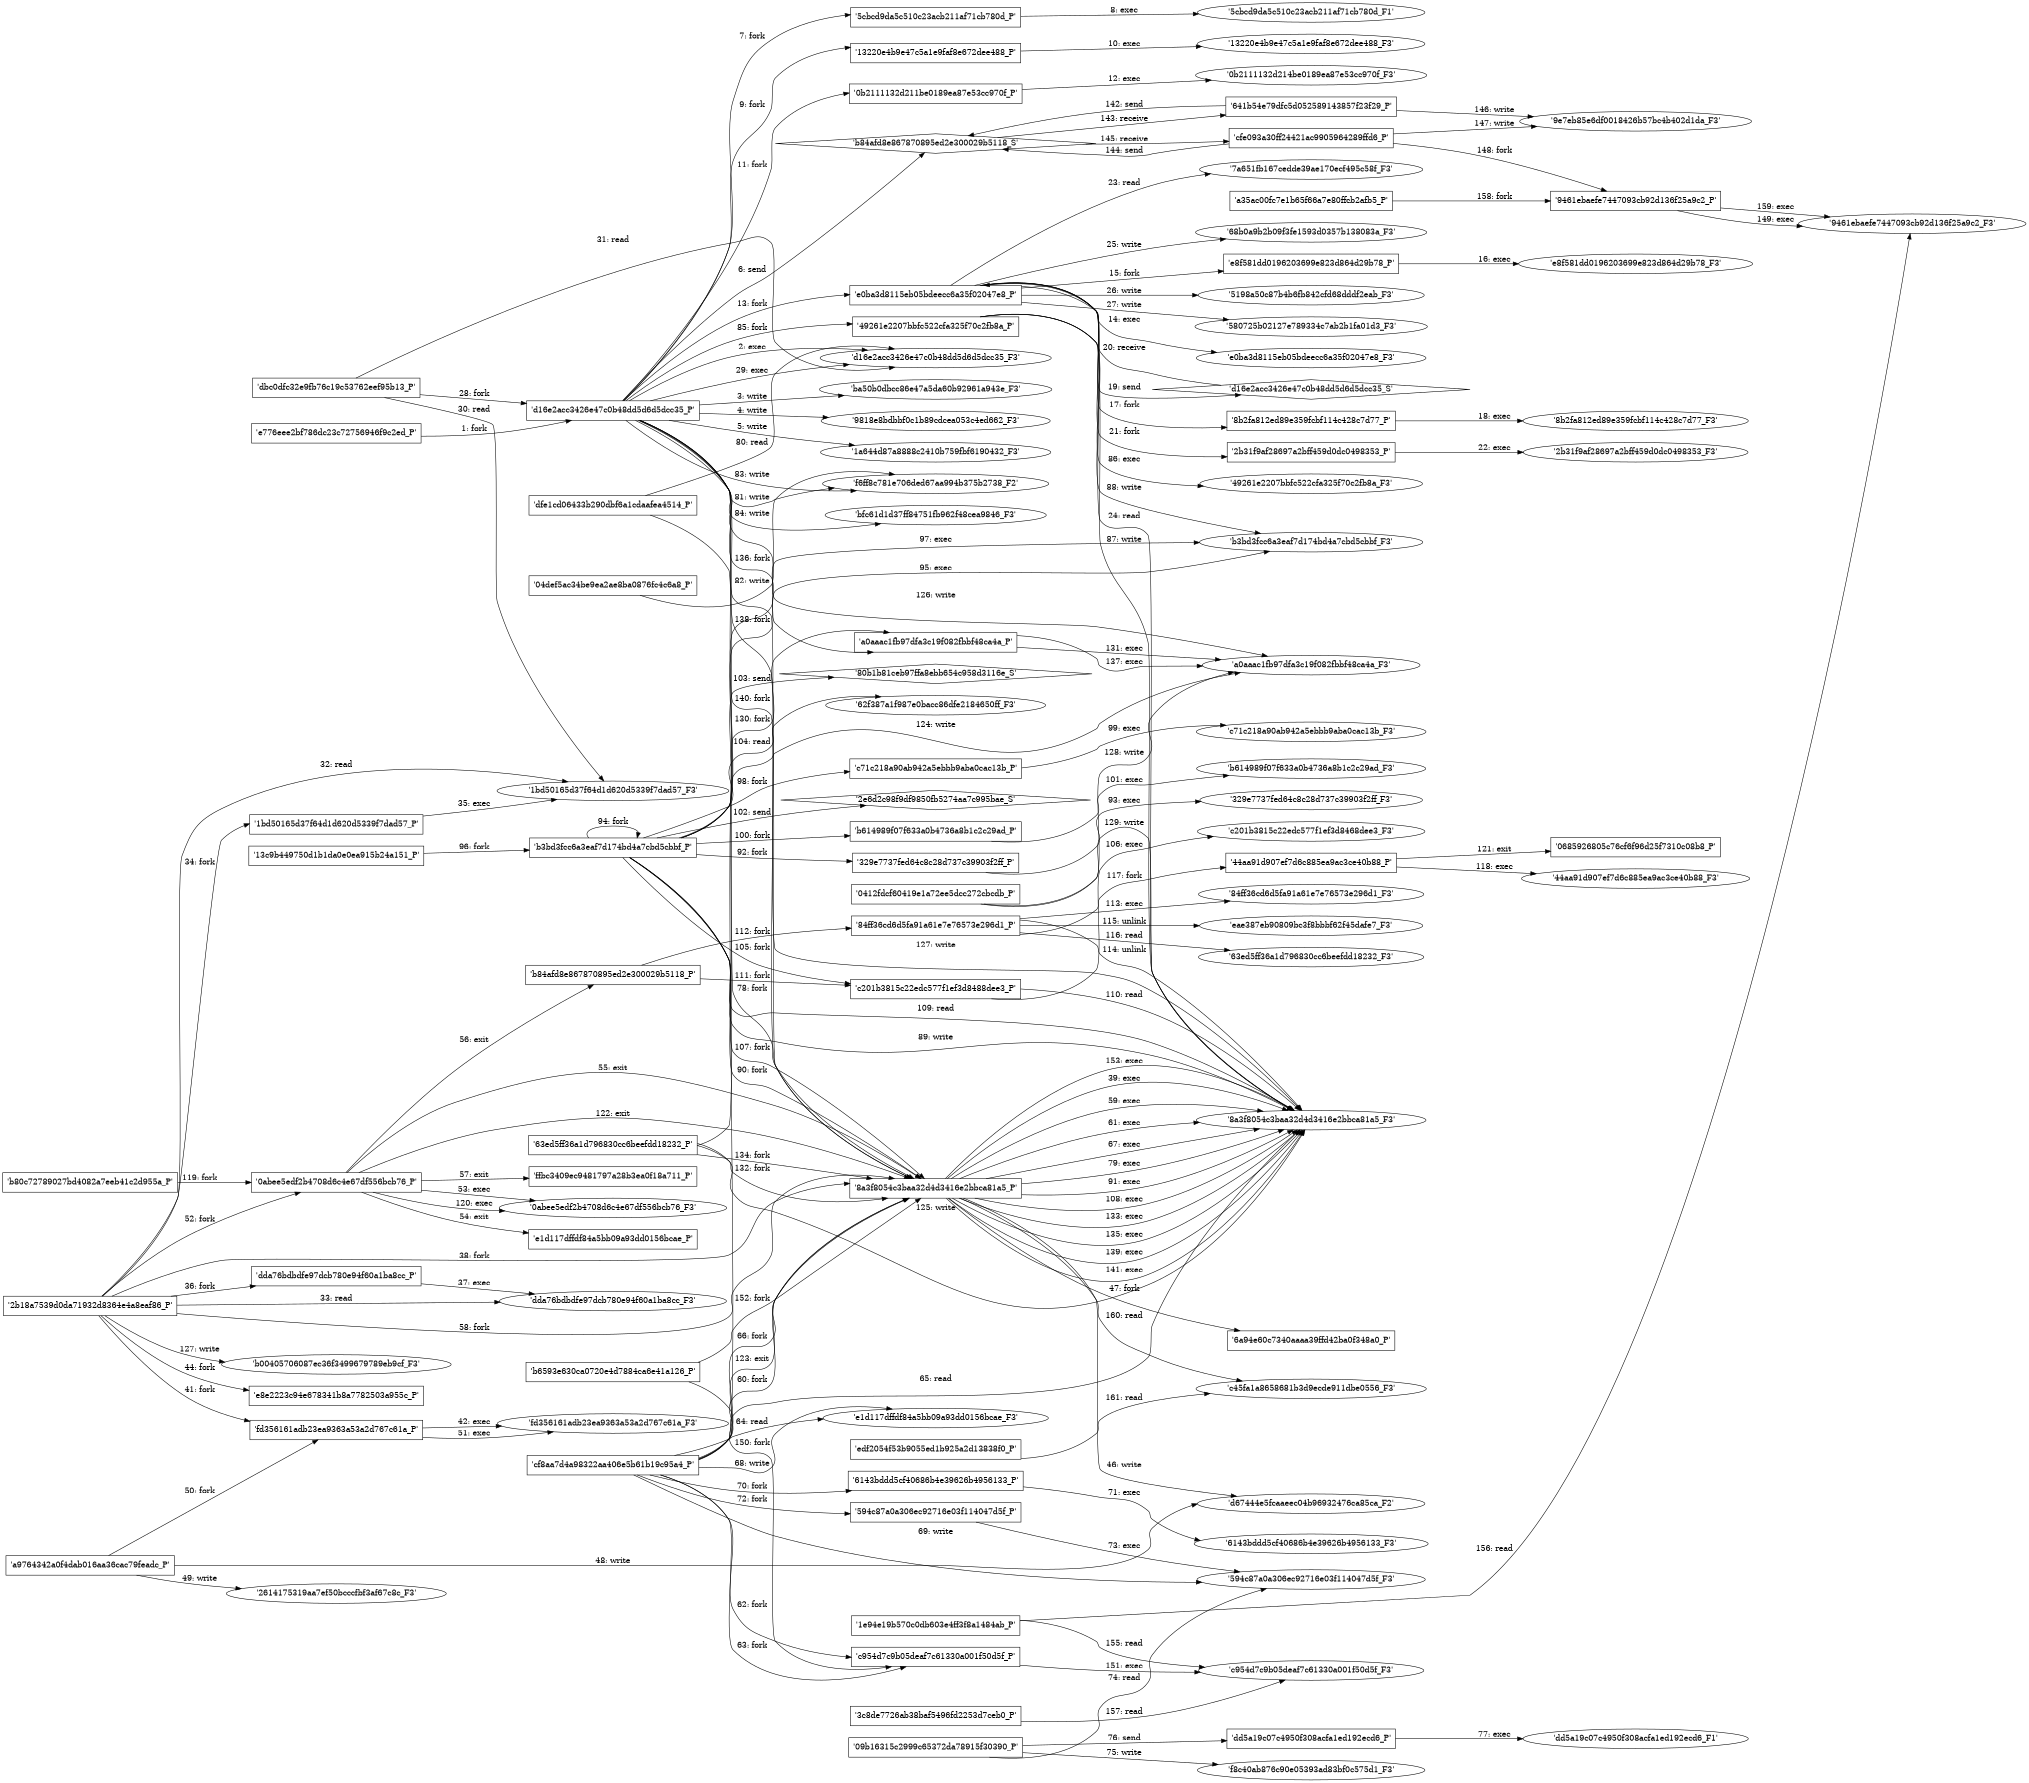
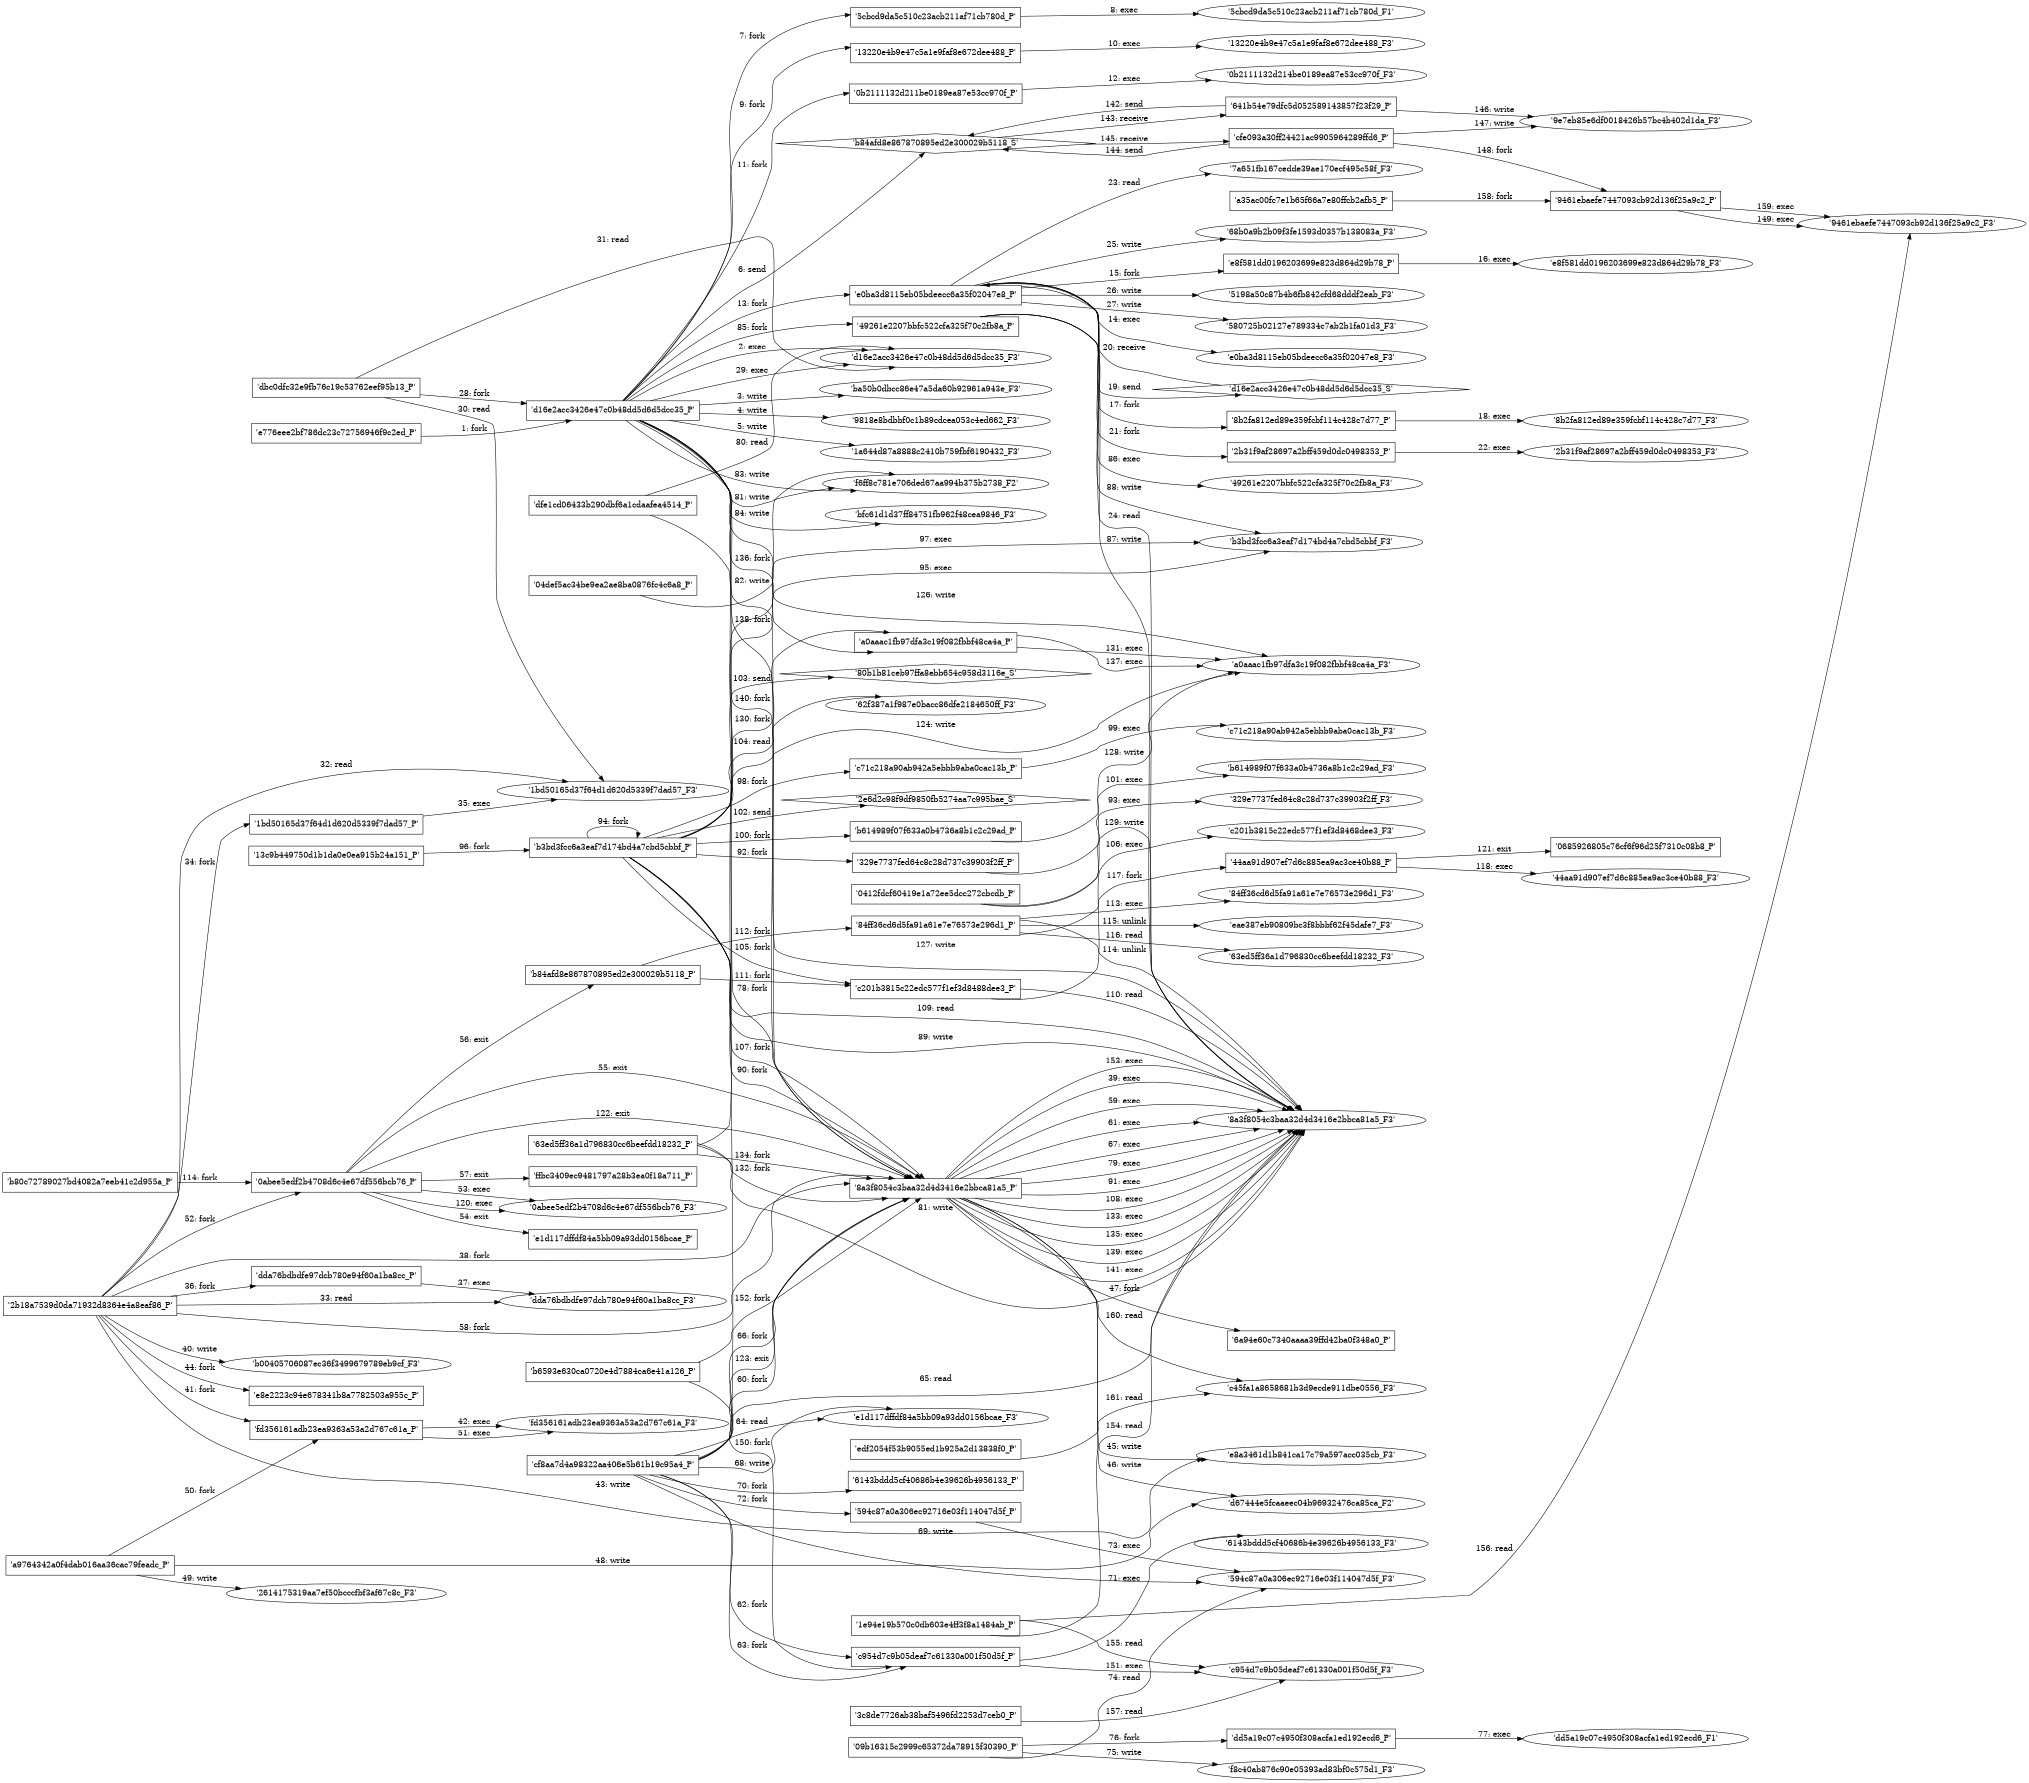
(200, 1178) -> (200, 1178)
(936, 1208) -> (936, 1208)
(200, 1350) -> (200, 1350)
none -> (1150, 1423)
none -> (1311, 1455)
(1115, 1499) -> (1137, 1604)
(1124, 1738) -> (1124, 1738)
